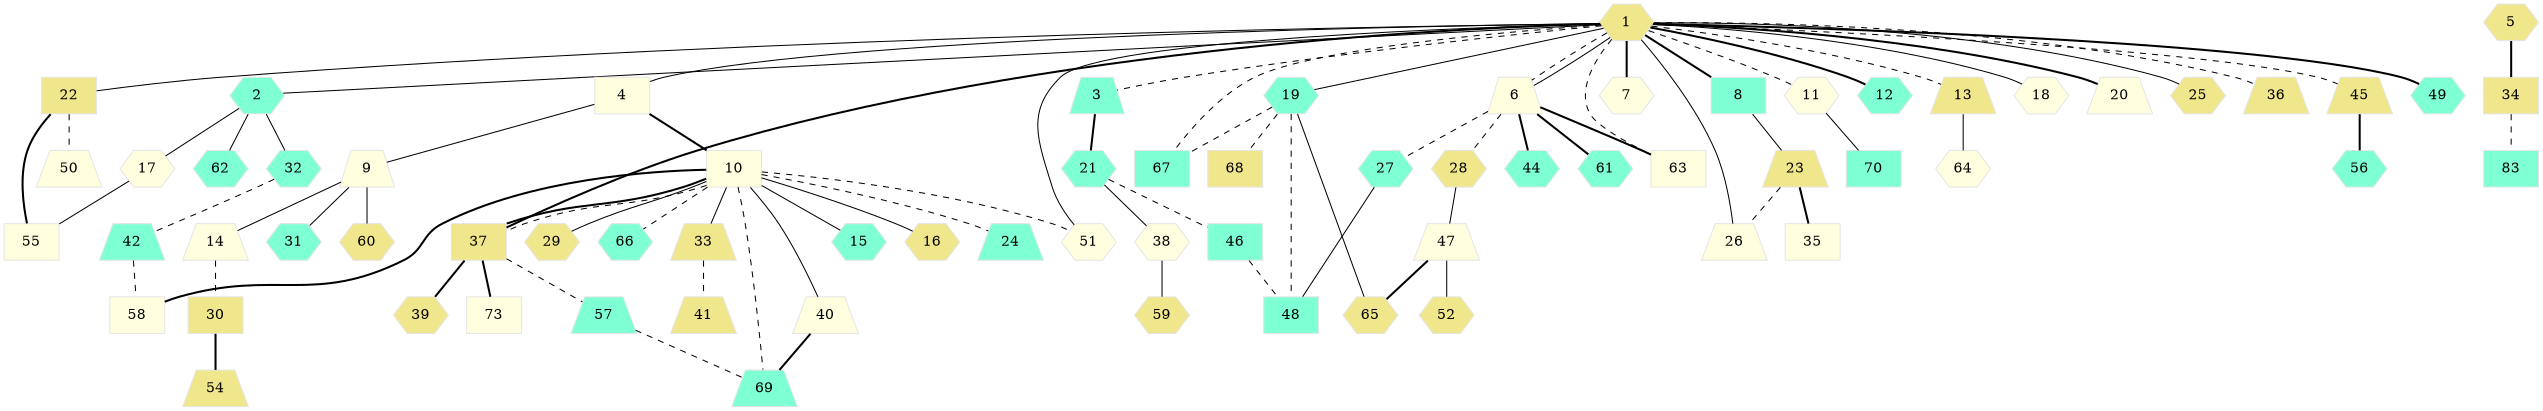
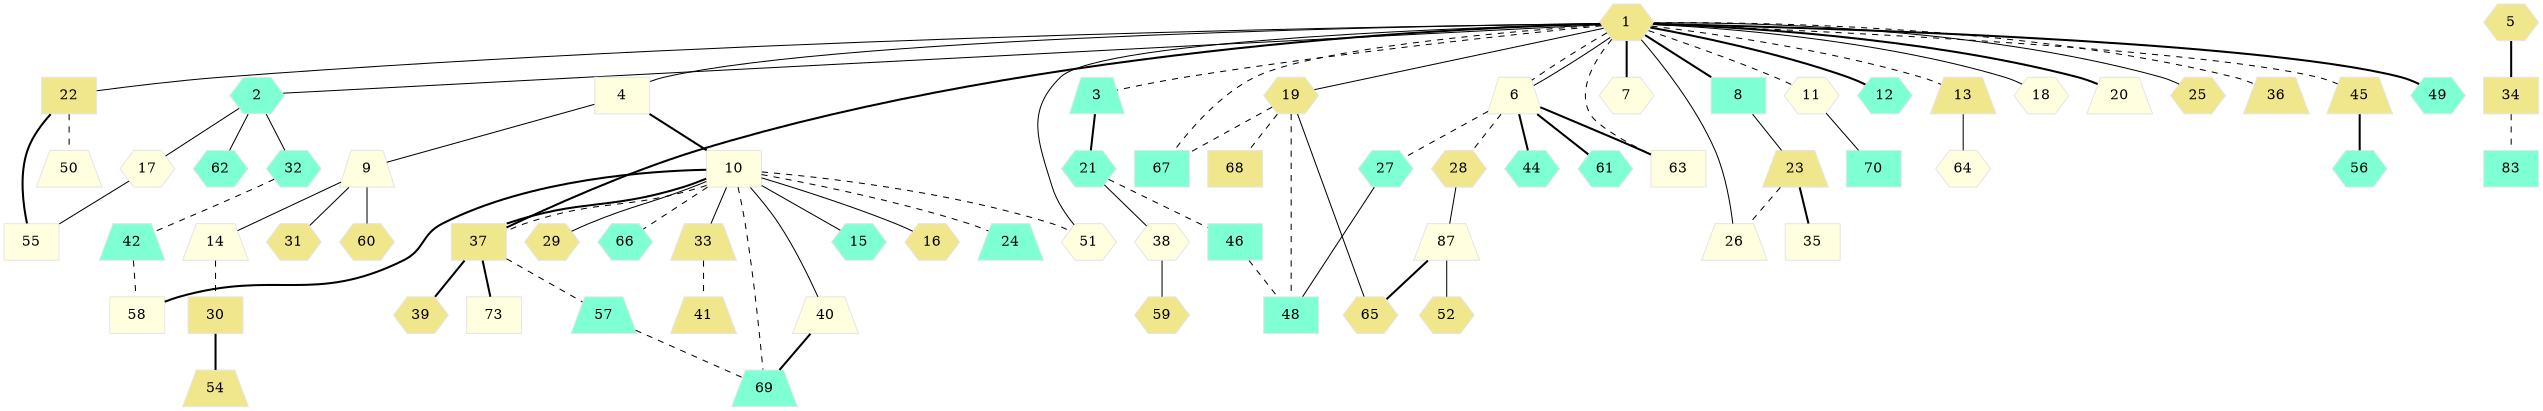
(1291, 96) -> (1291, 96)
(294, 242) -> (294, 242)
(1447, 242) -> (1447, 242)
